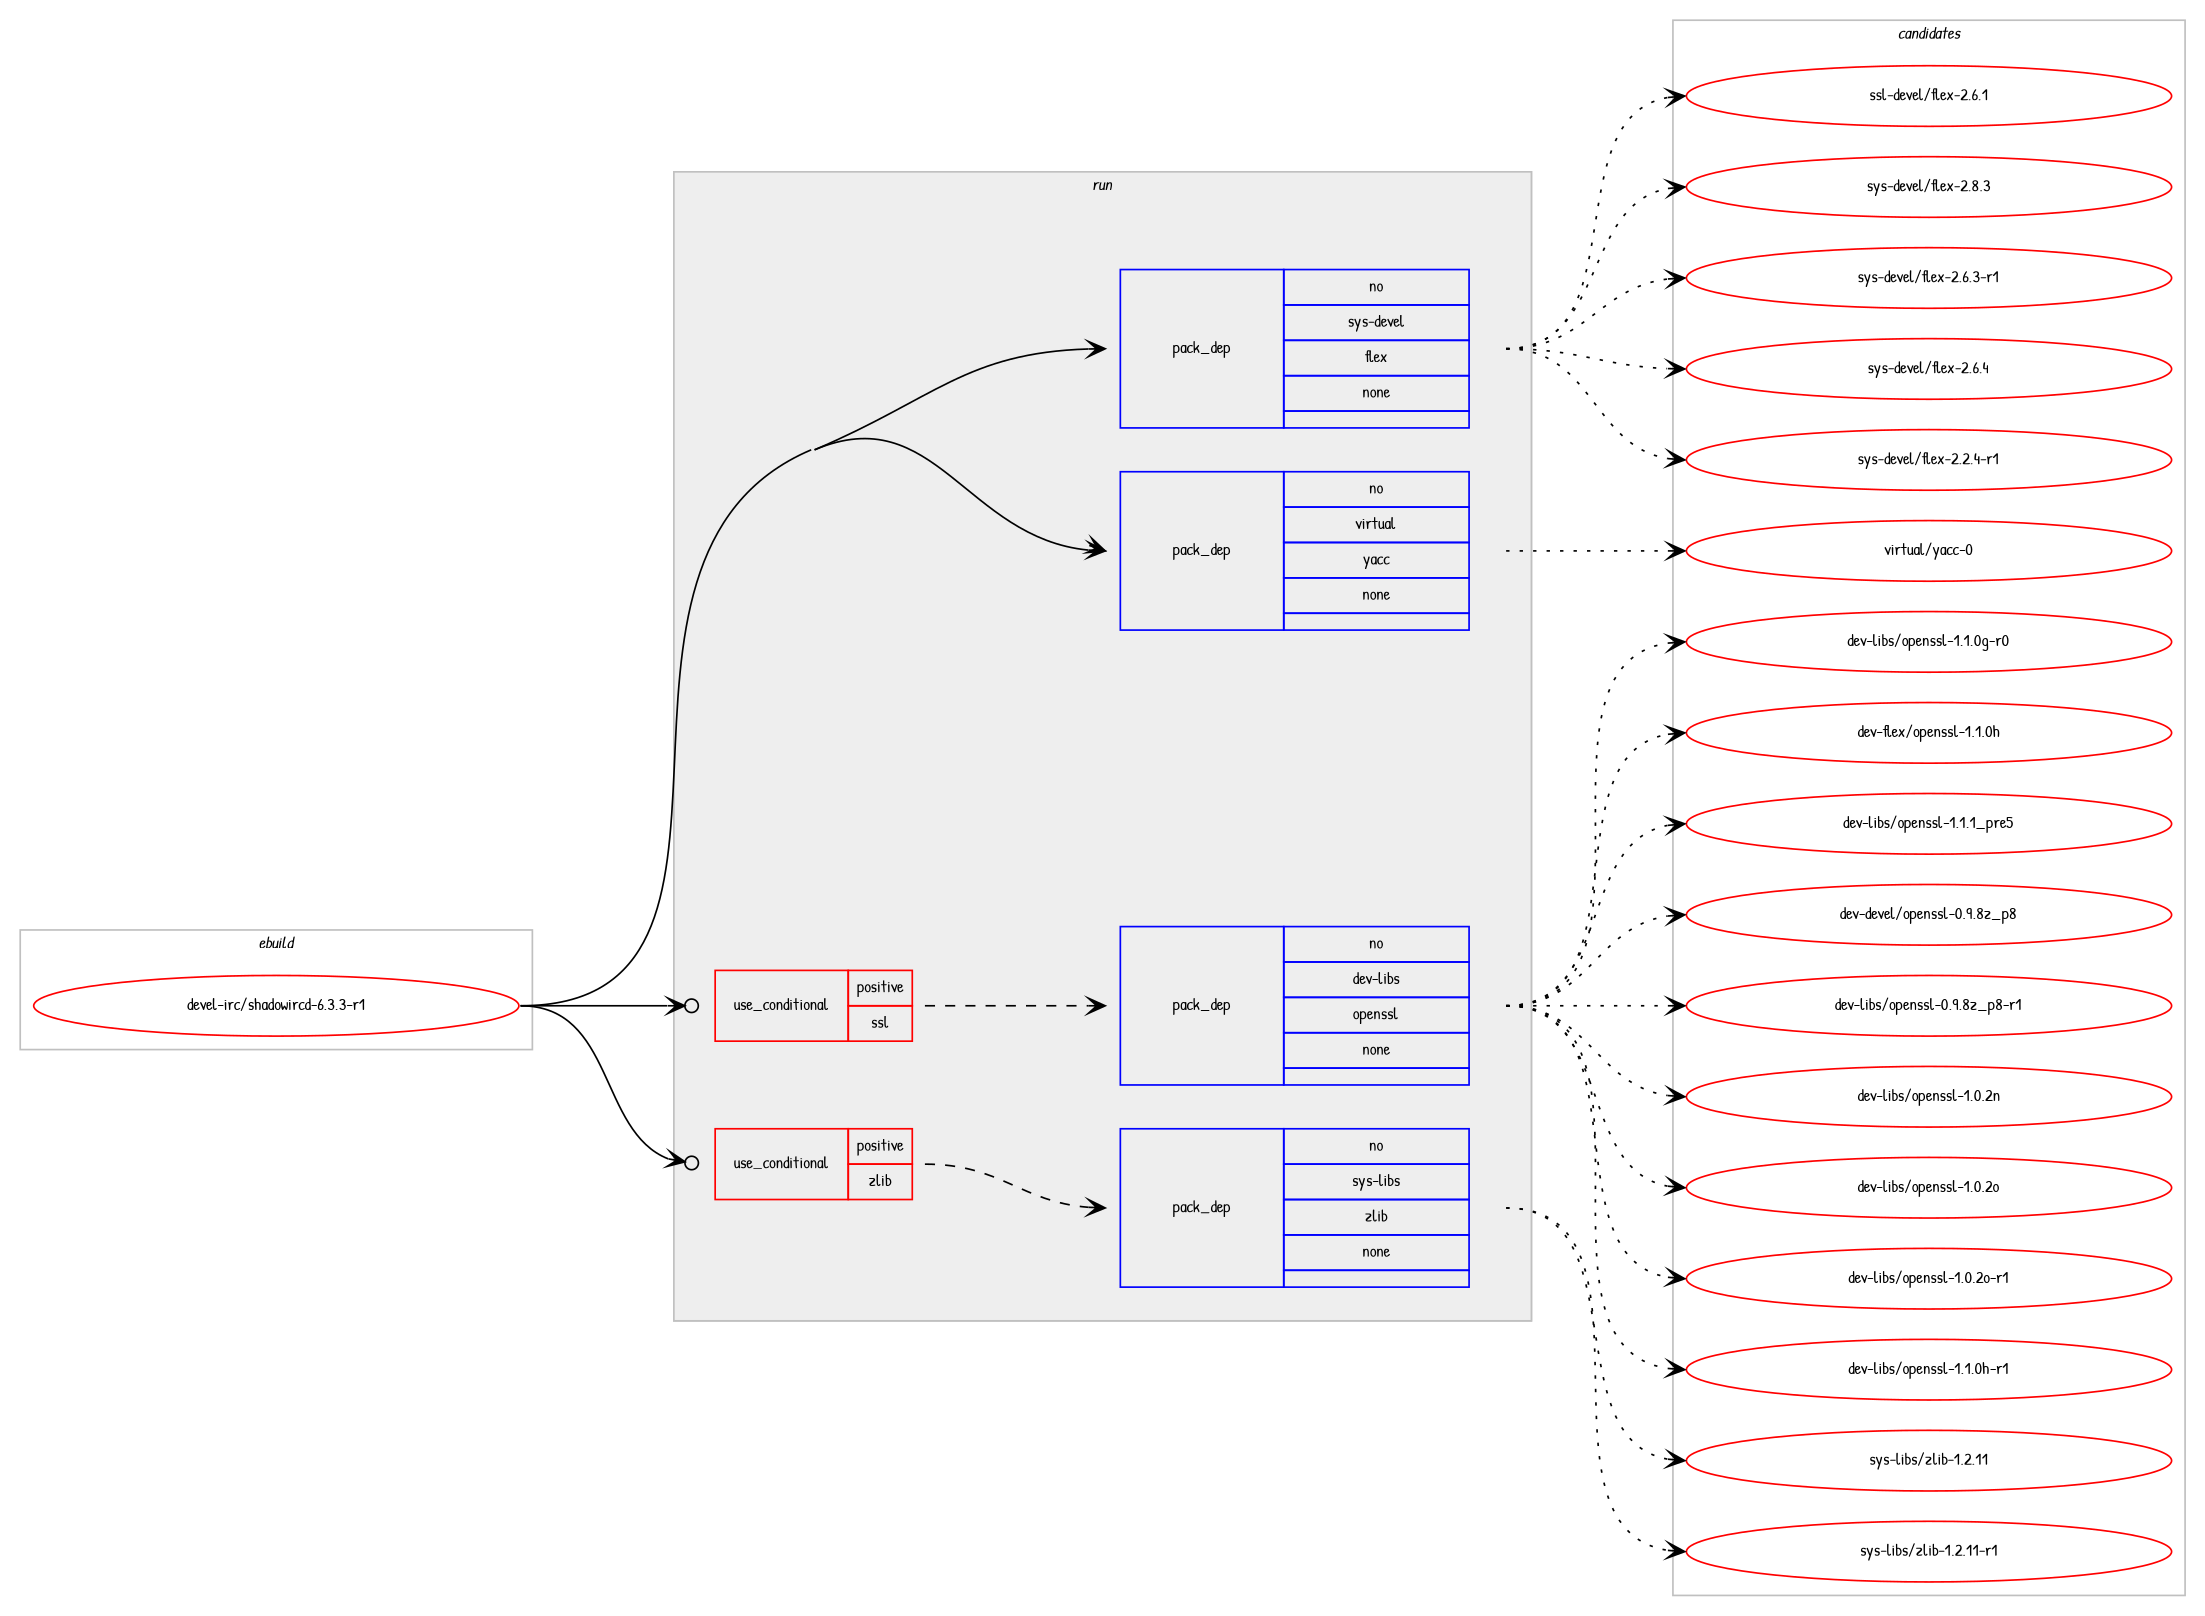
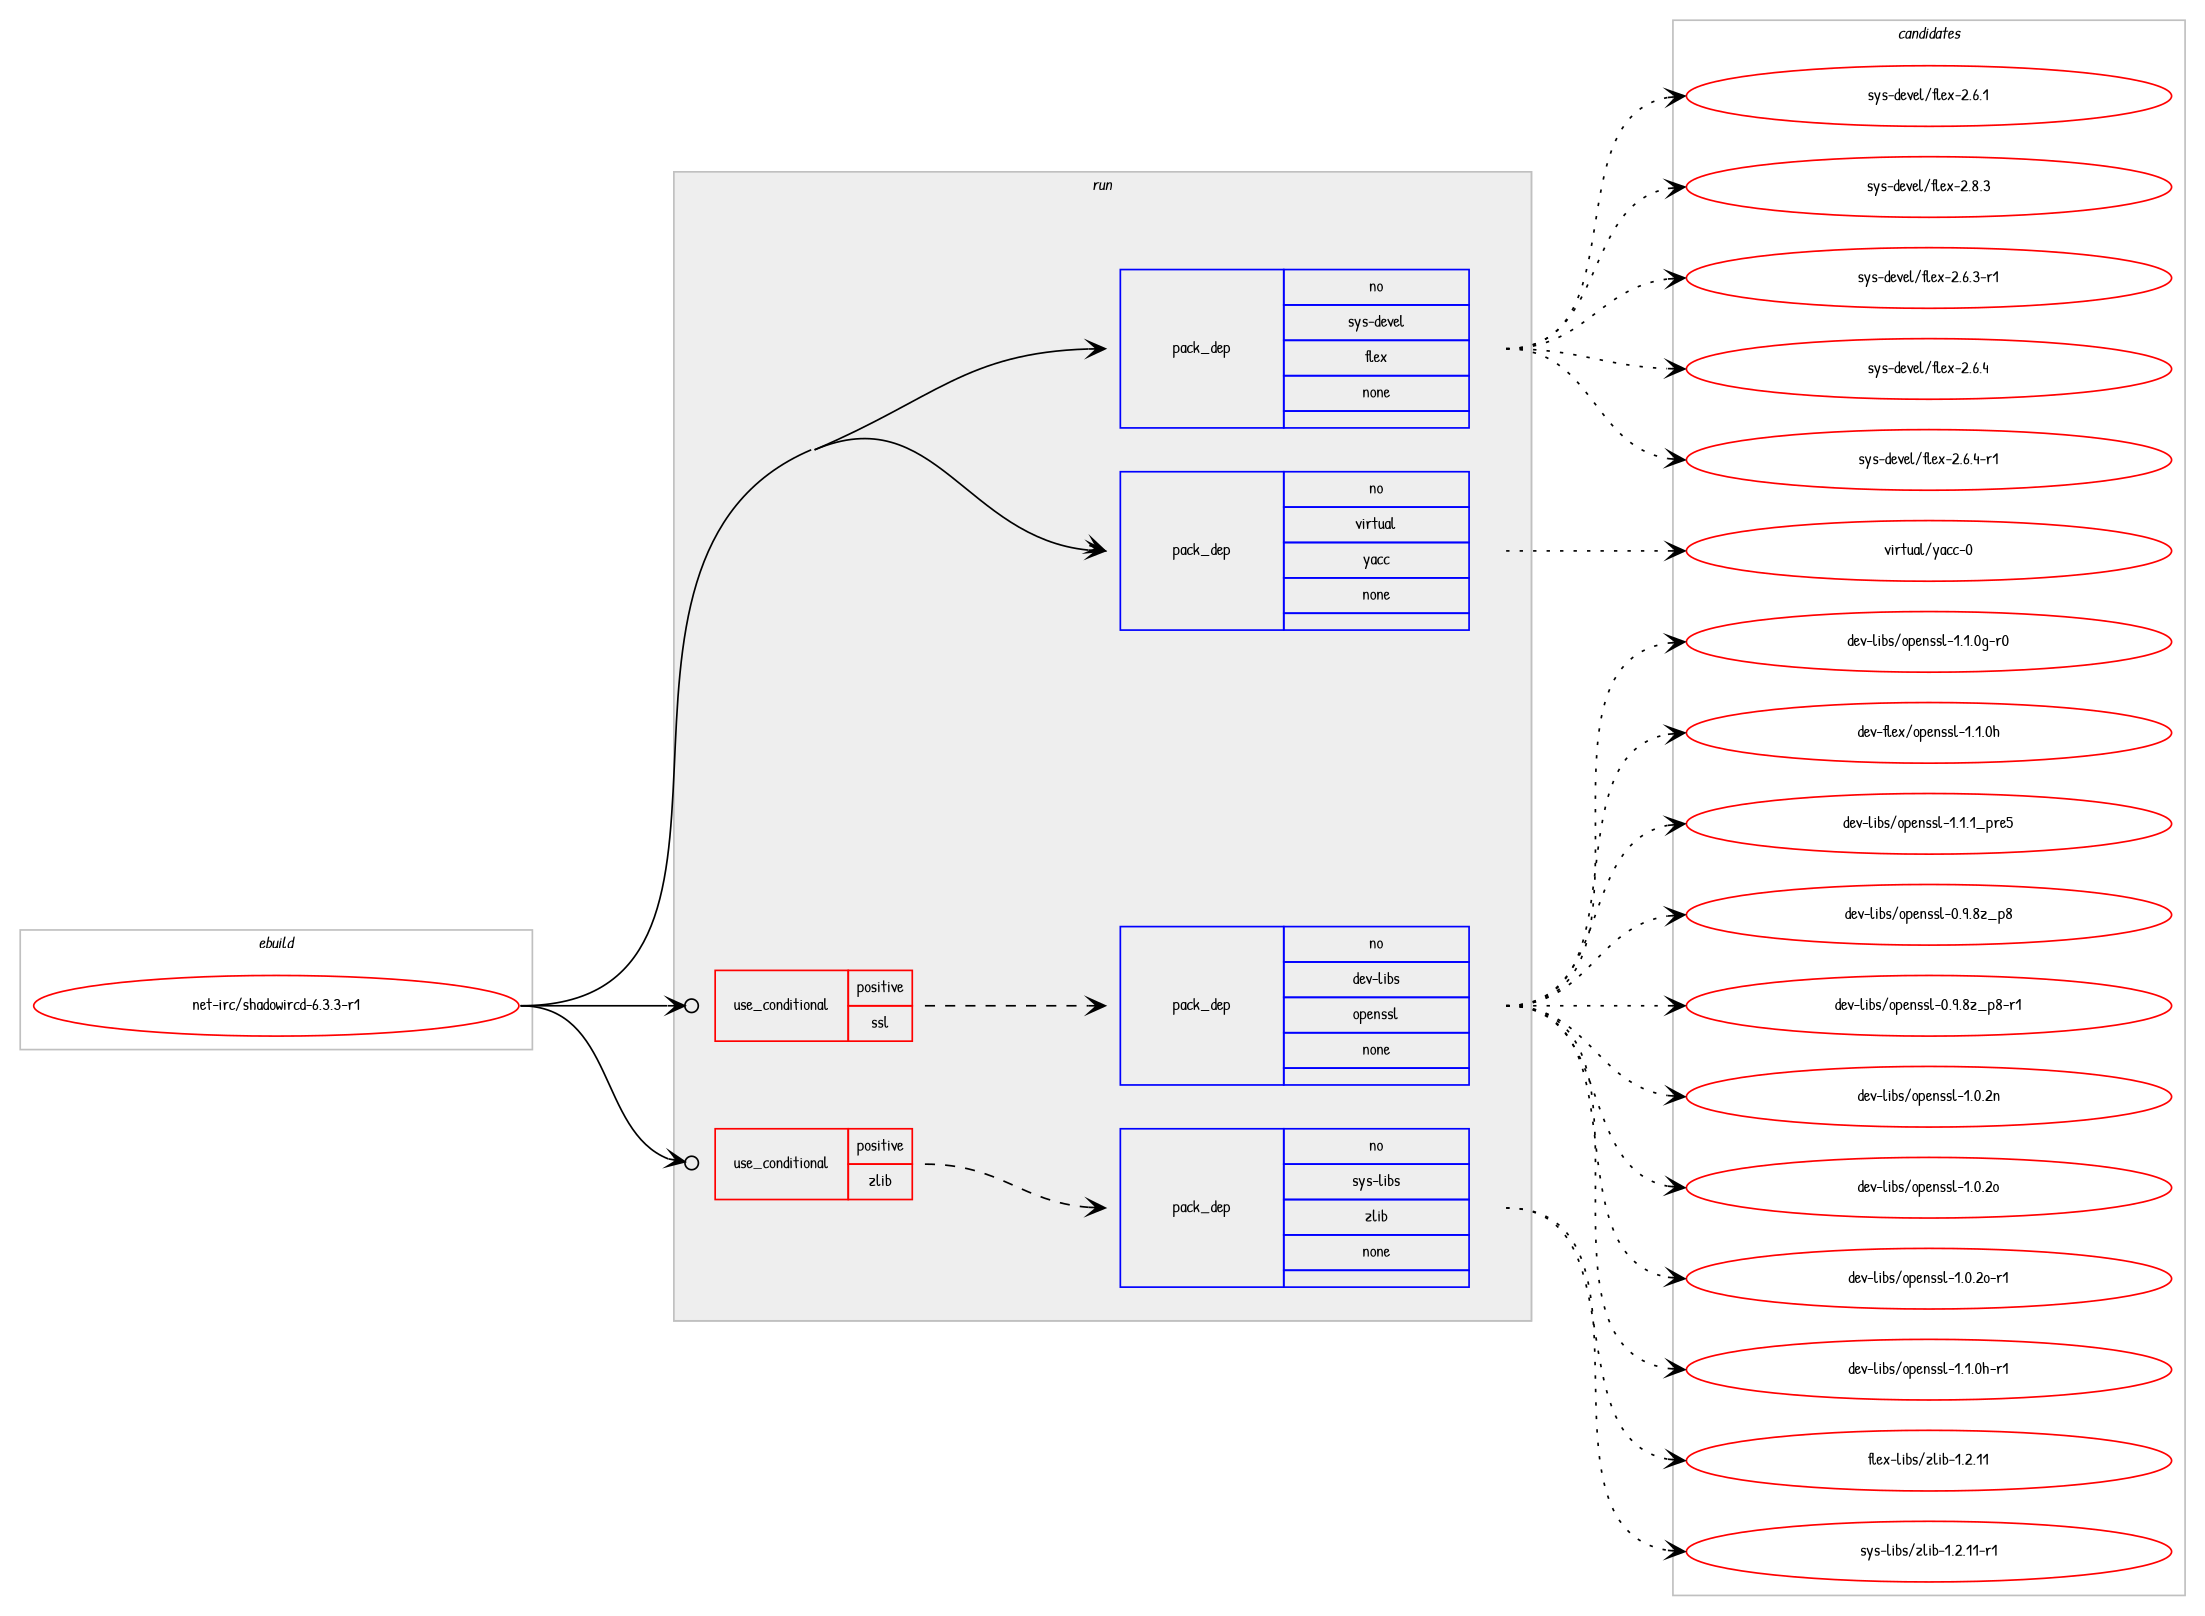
(1929, 96) -> (1929, 96)
(1929, 460) -> (1929, 460)
(1929, 915) -> (1929, 915)
(276, 1006) -> (276, 1006)
(1929, 1461) -> (1929, 1461)
